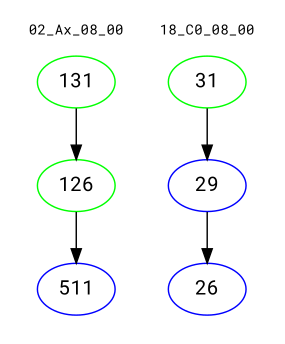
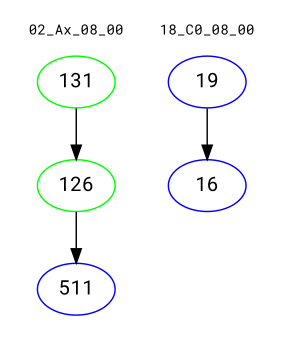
(207, 82) -> none
(207, 186) -> (207, 82)
(207, 289) -> (207, 186)
